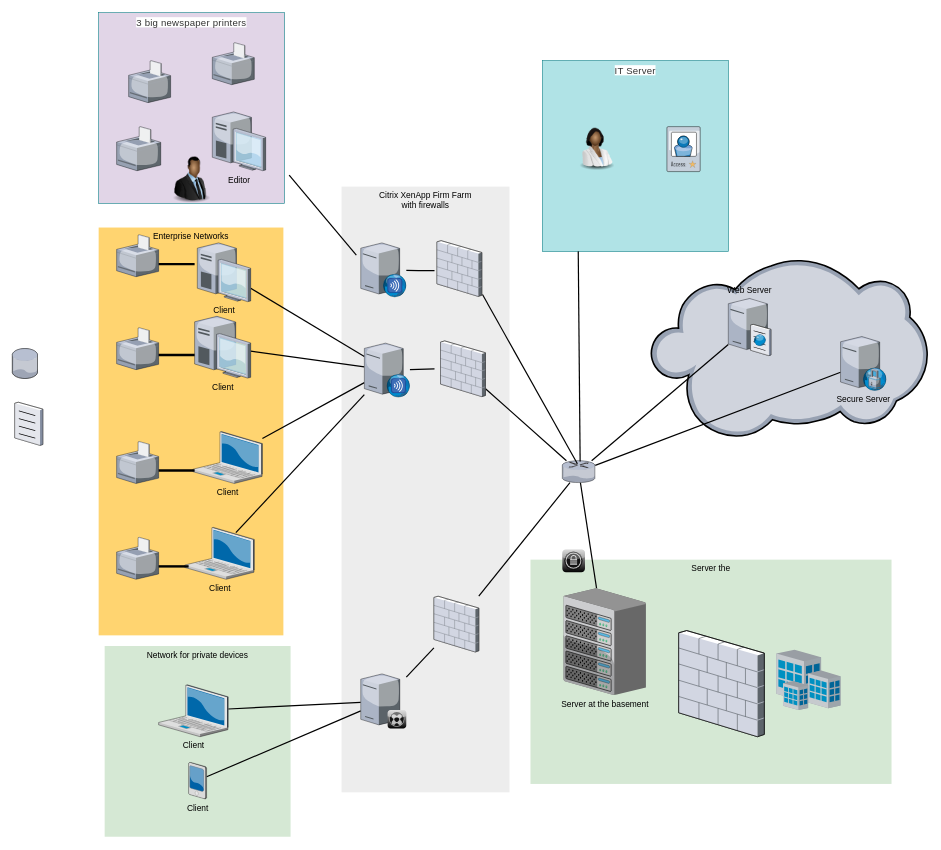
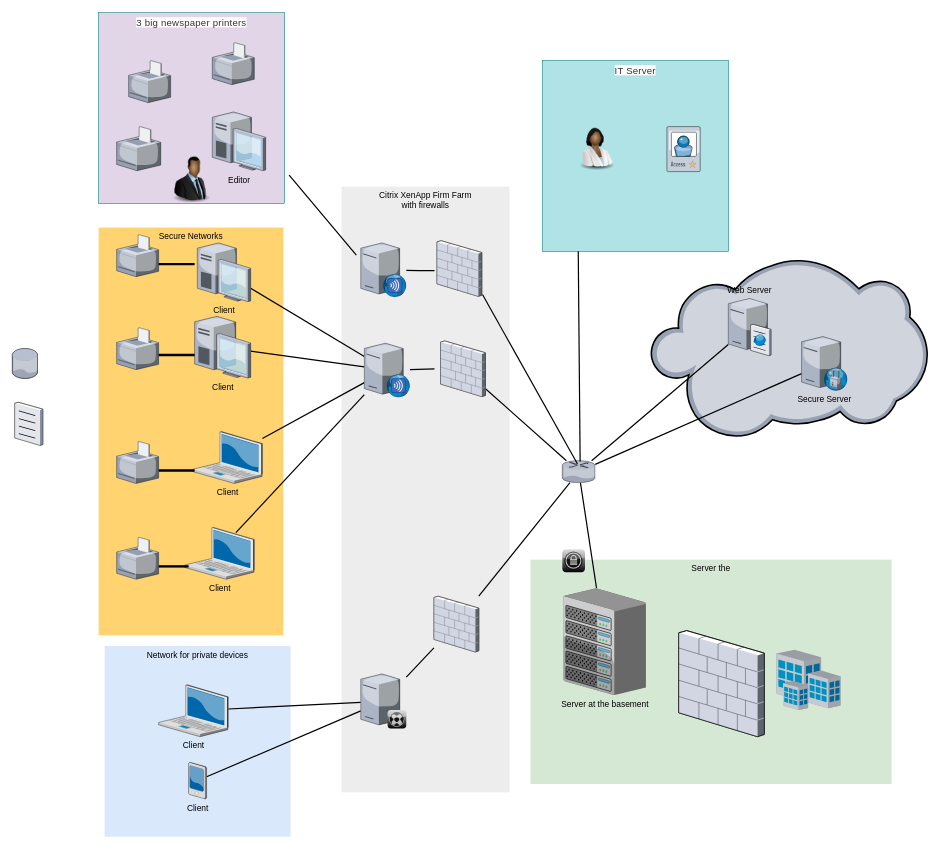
(191, 236) -> (191, 236)
(864, 363) -> (825, 363)
(198, 741) -> (198, 741)
